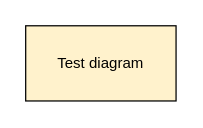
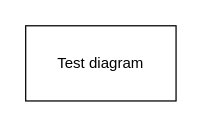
(101, 63) -> (101, 63)
